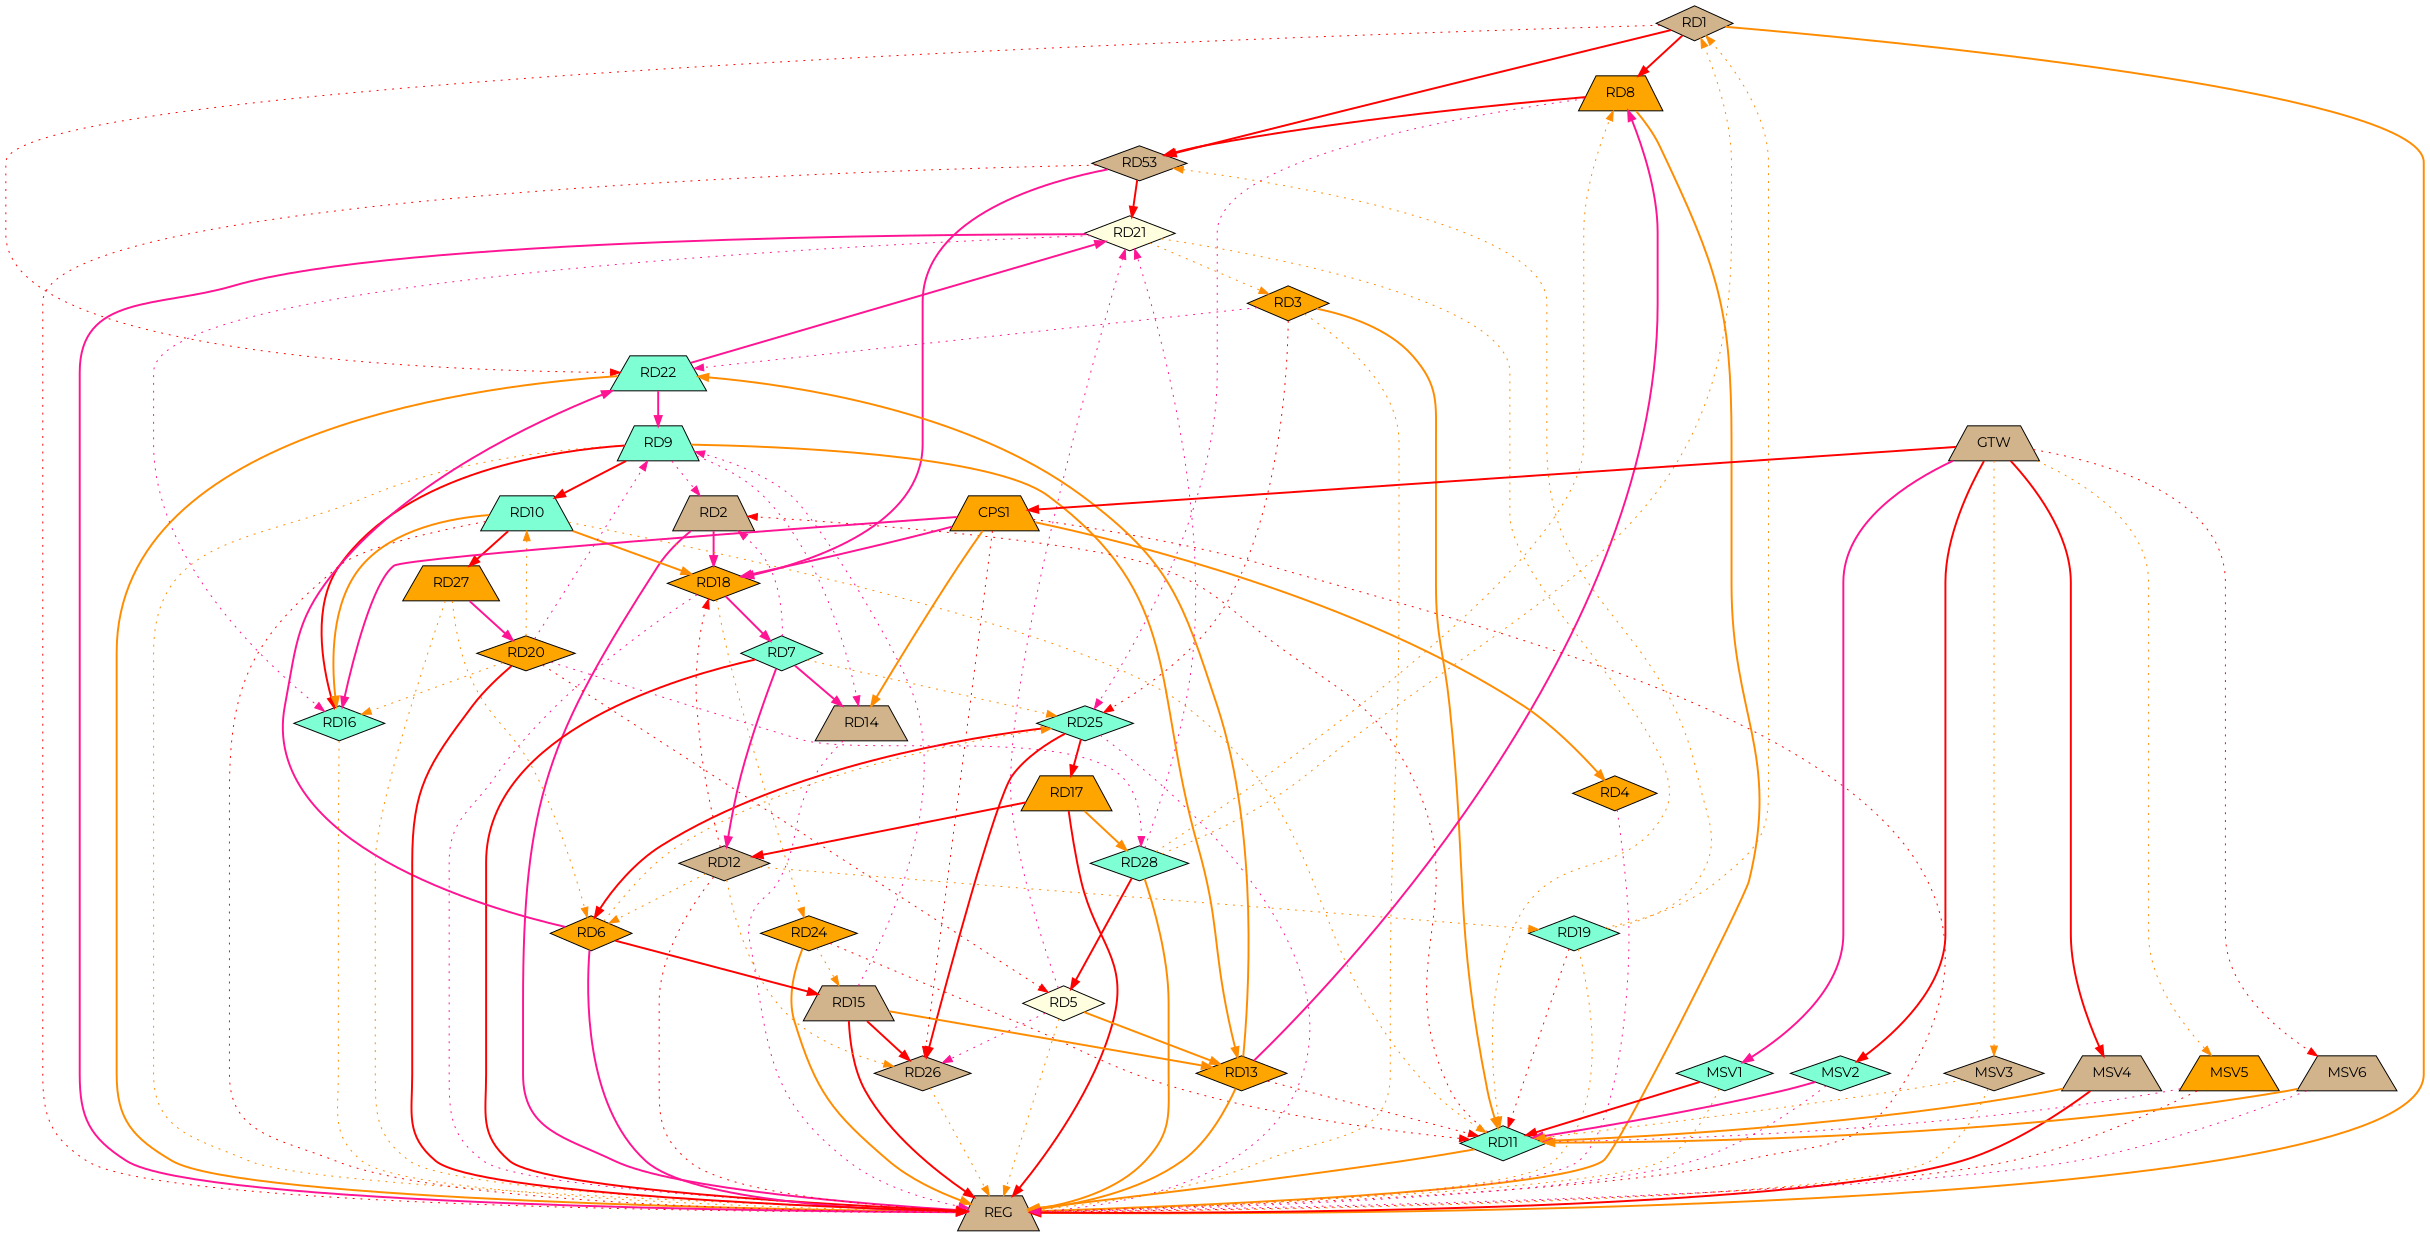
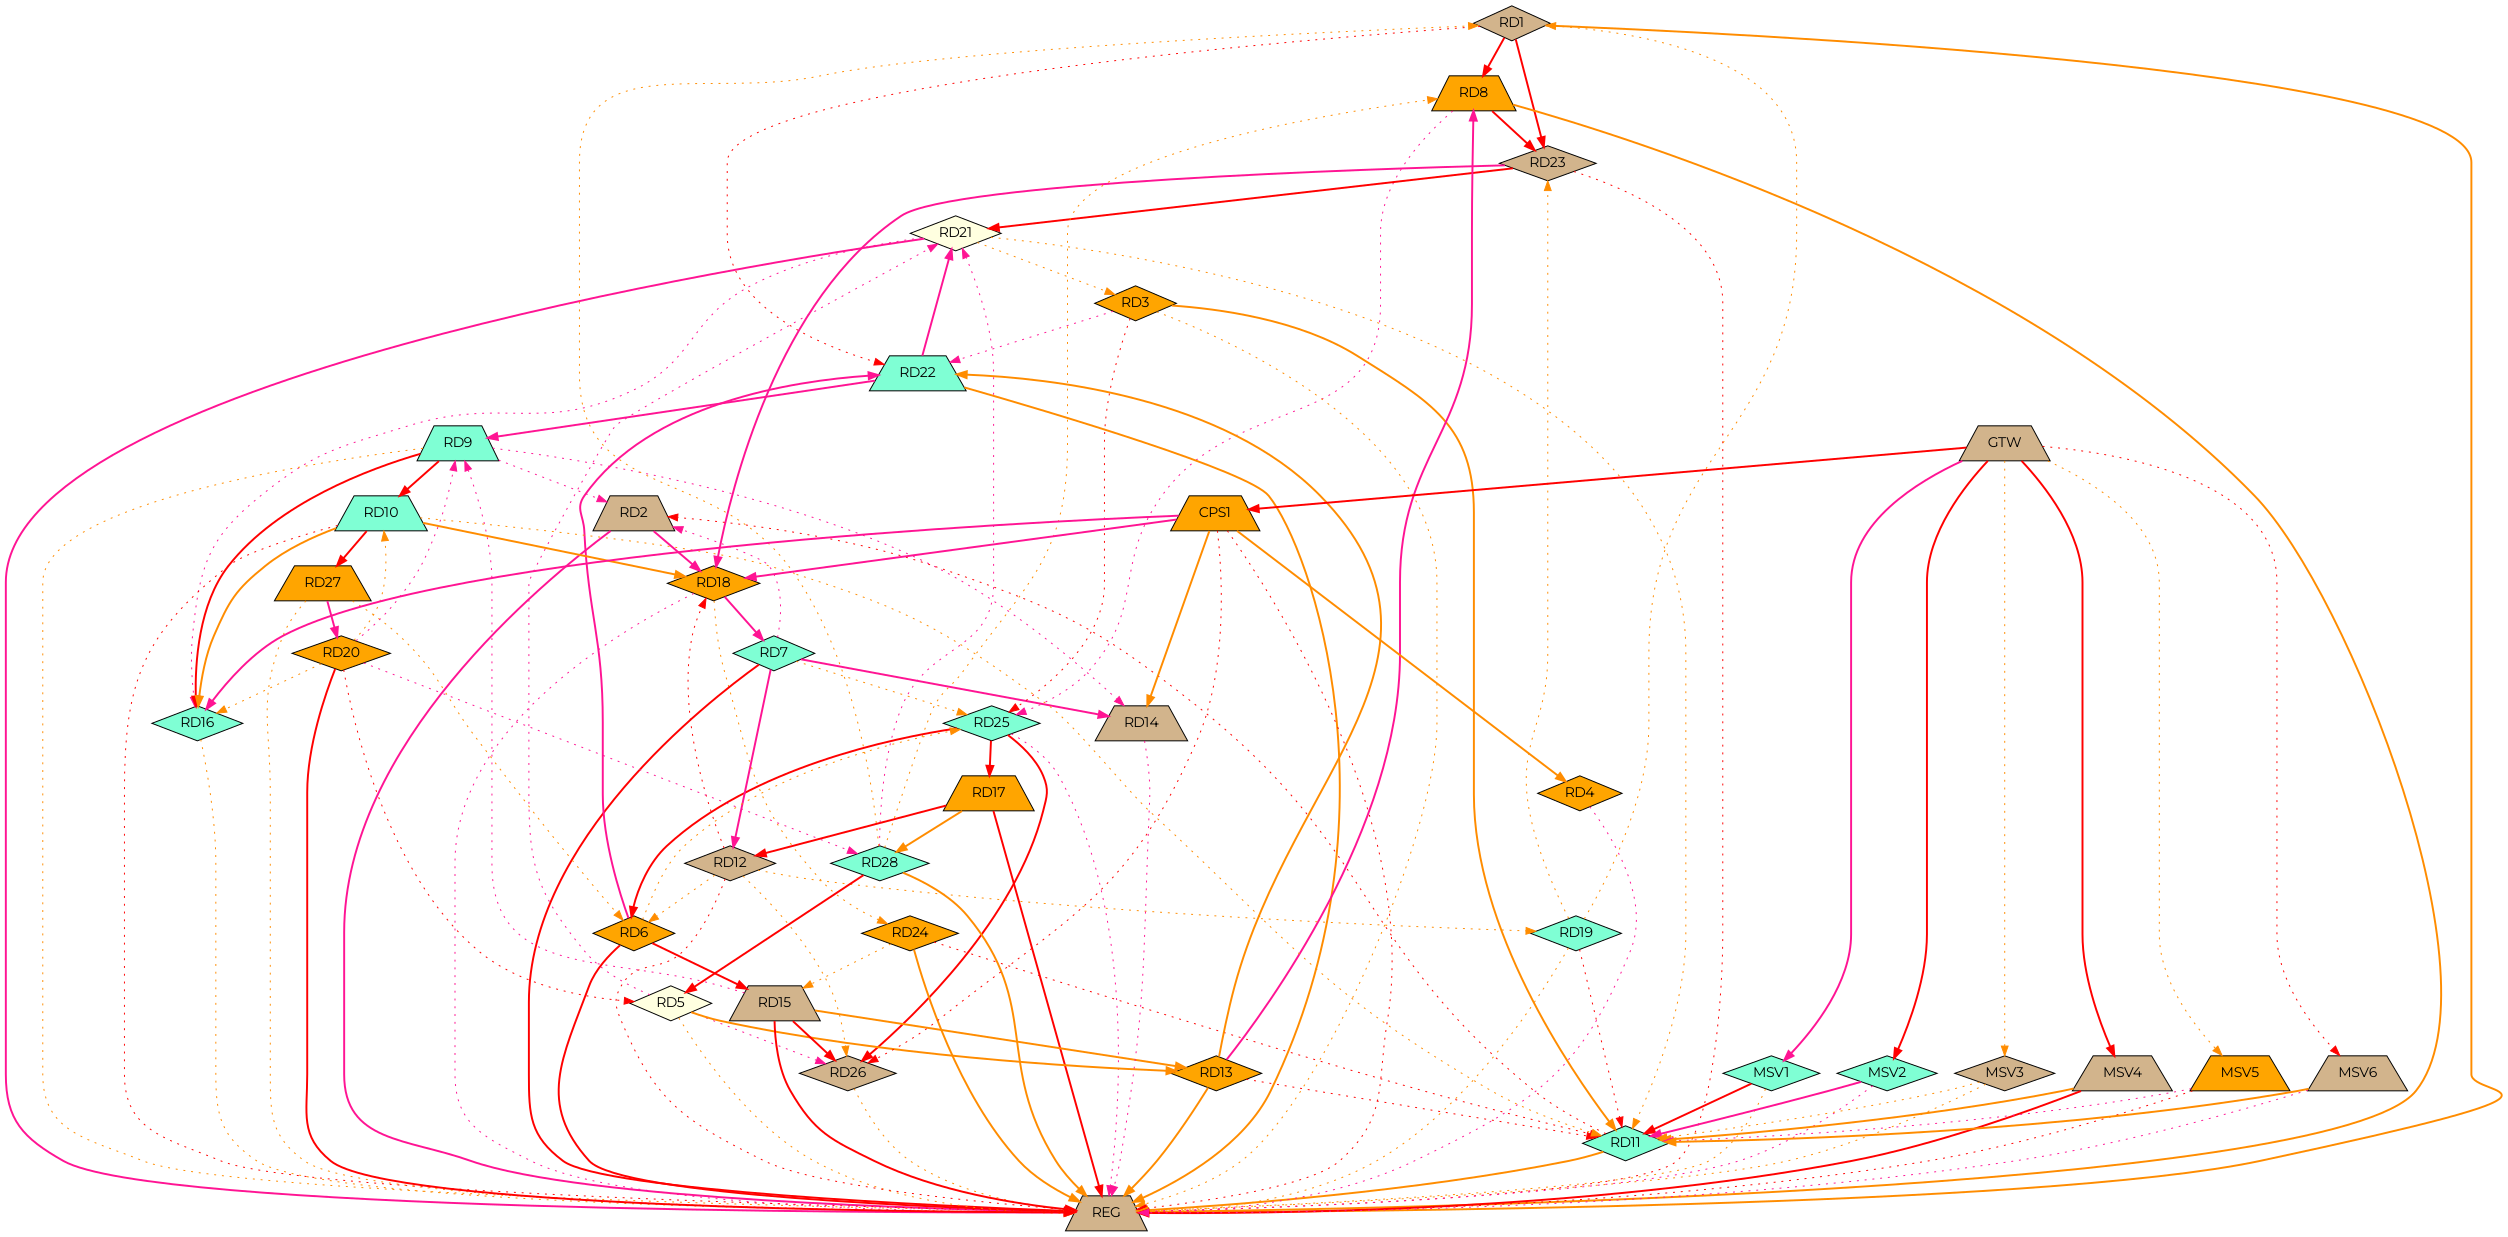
(1139, 163) -> (1548, 163)
(1128, 581) -> none
(651, 1164) -> (600, 1166)
